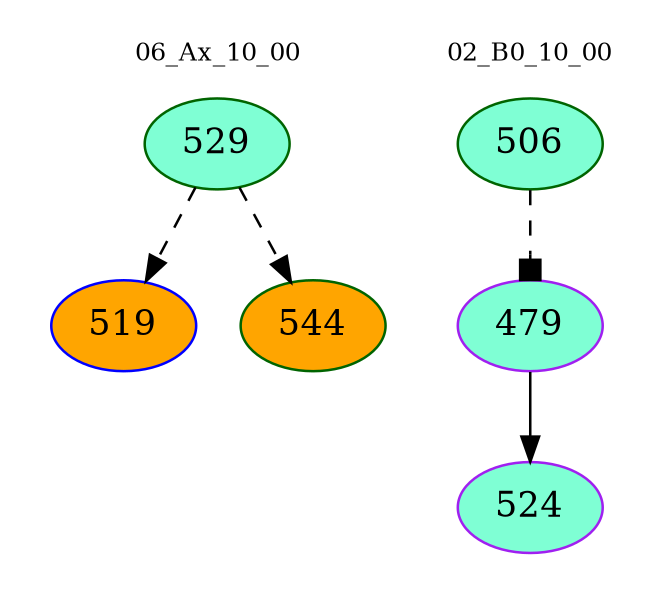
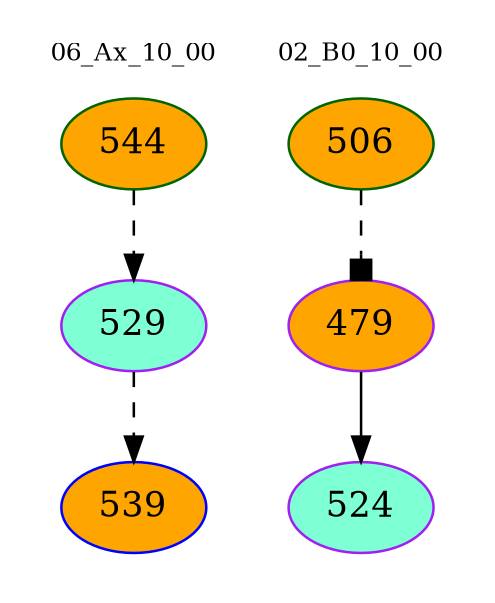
(217, 144) -> (134, 326)
(530, 144) -> (361, 144)
(259, 224) -> (134, 222)
(124, 326) -> (134, 508)
(530, 326) -> (361, 326)
